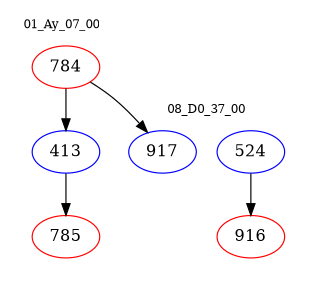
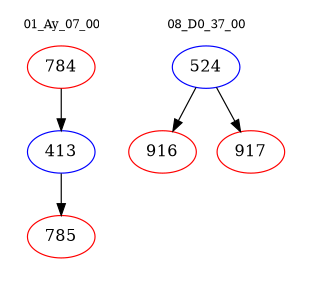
(127, 110) -> (226, 104)
(163, 152) -> (251, 152)
